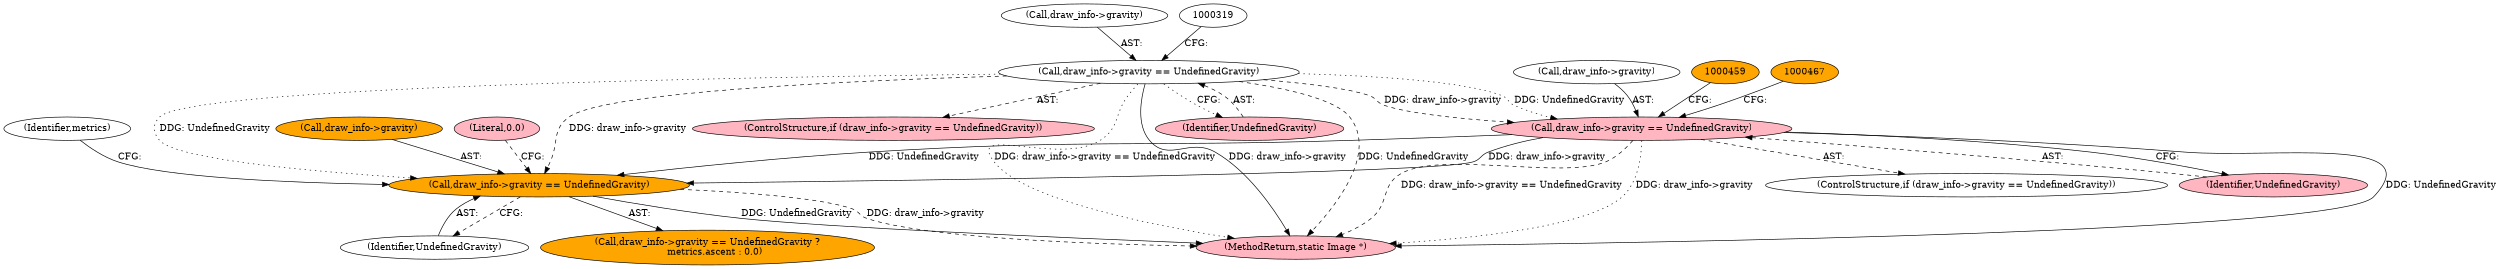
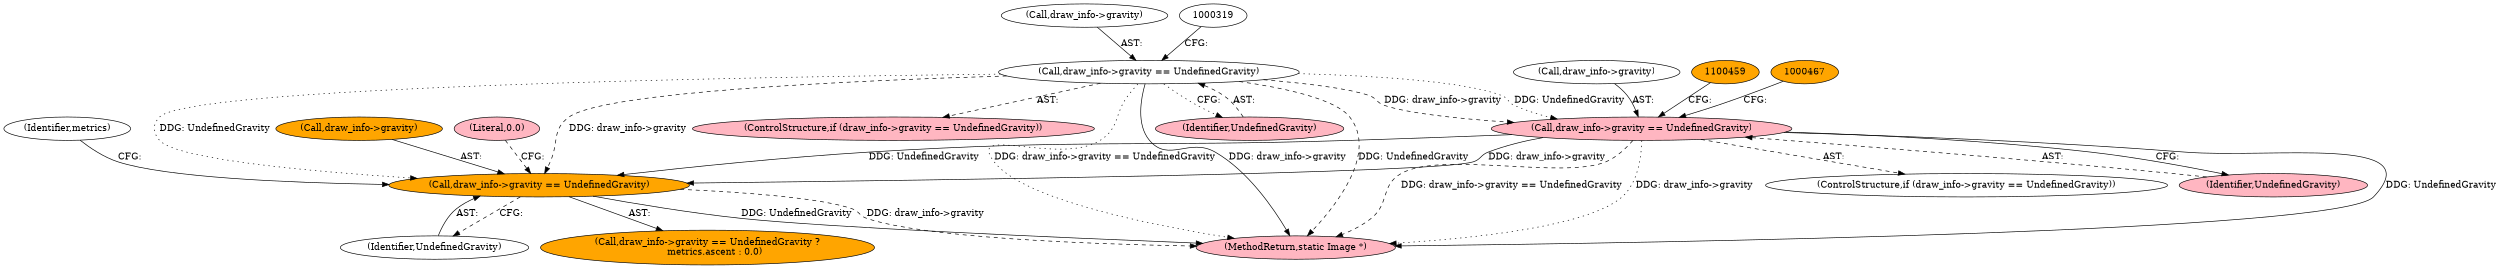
(1725, 72) -> (1725, 72)
